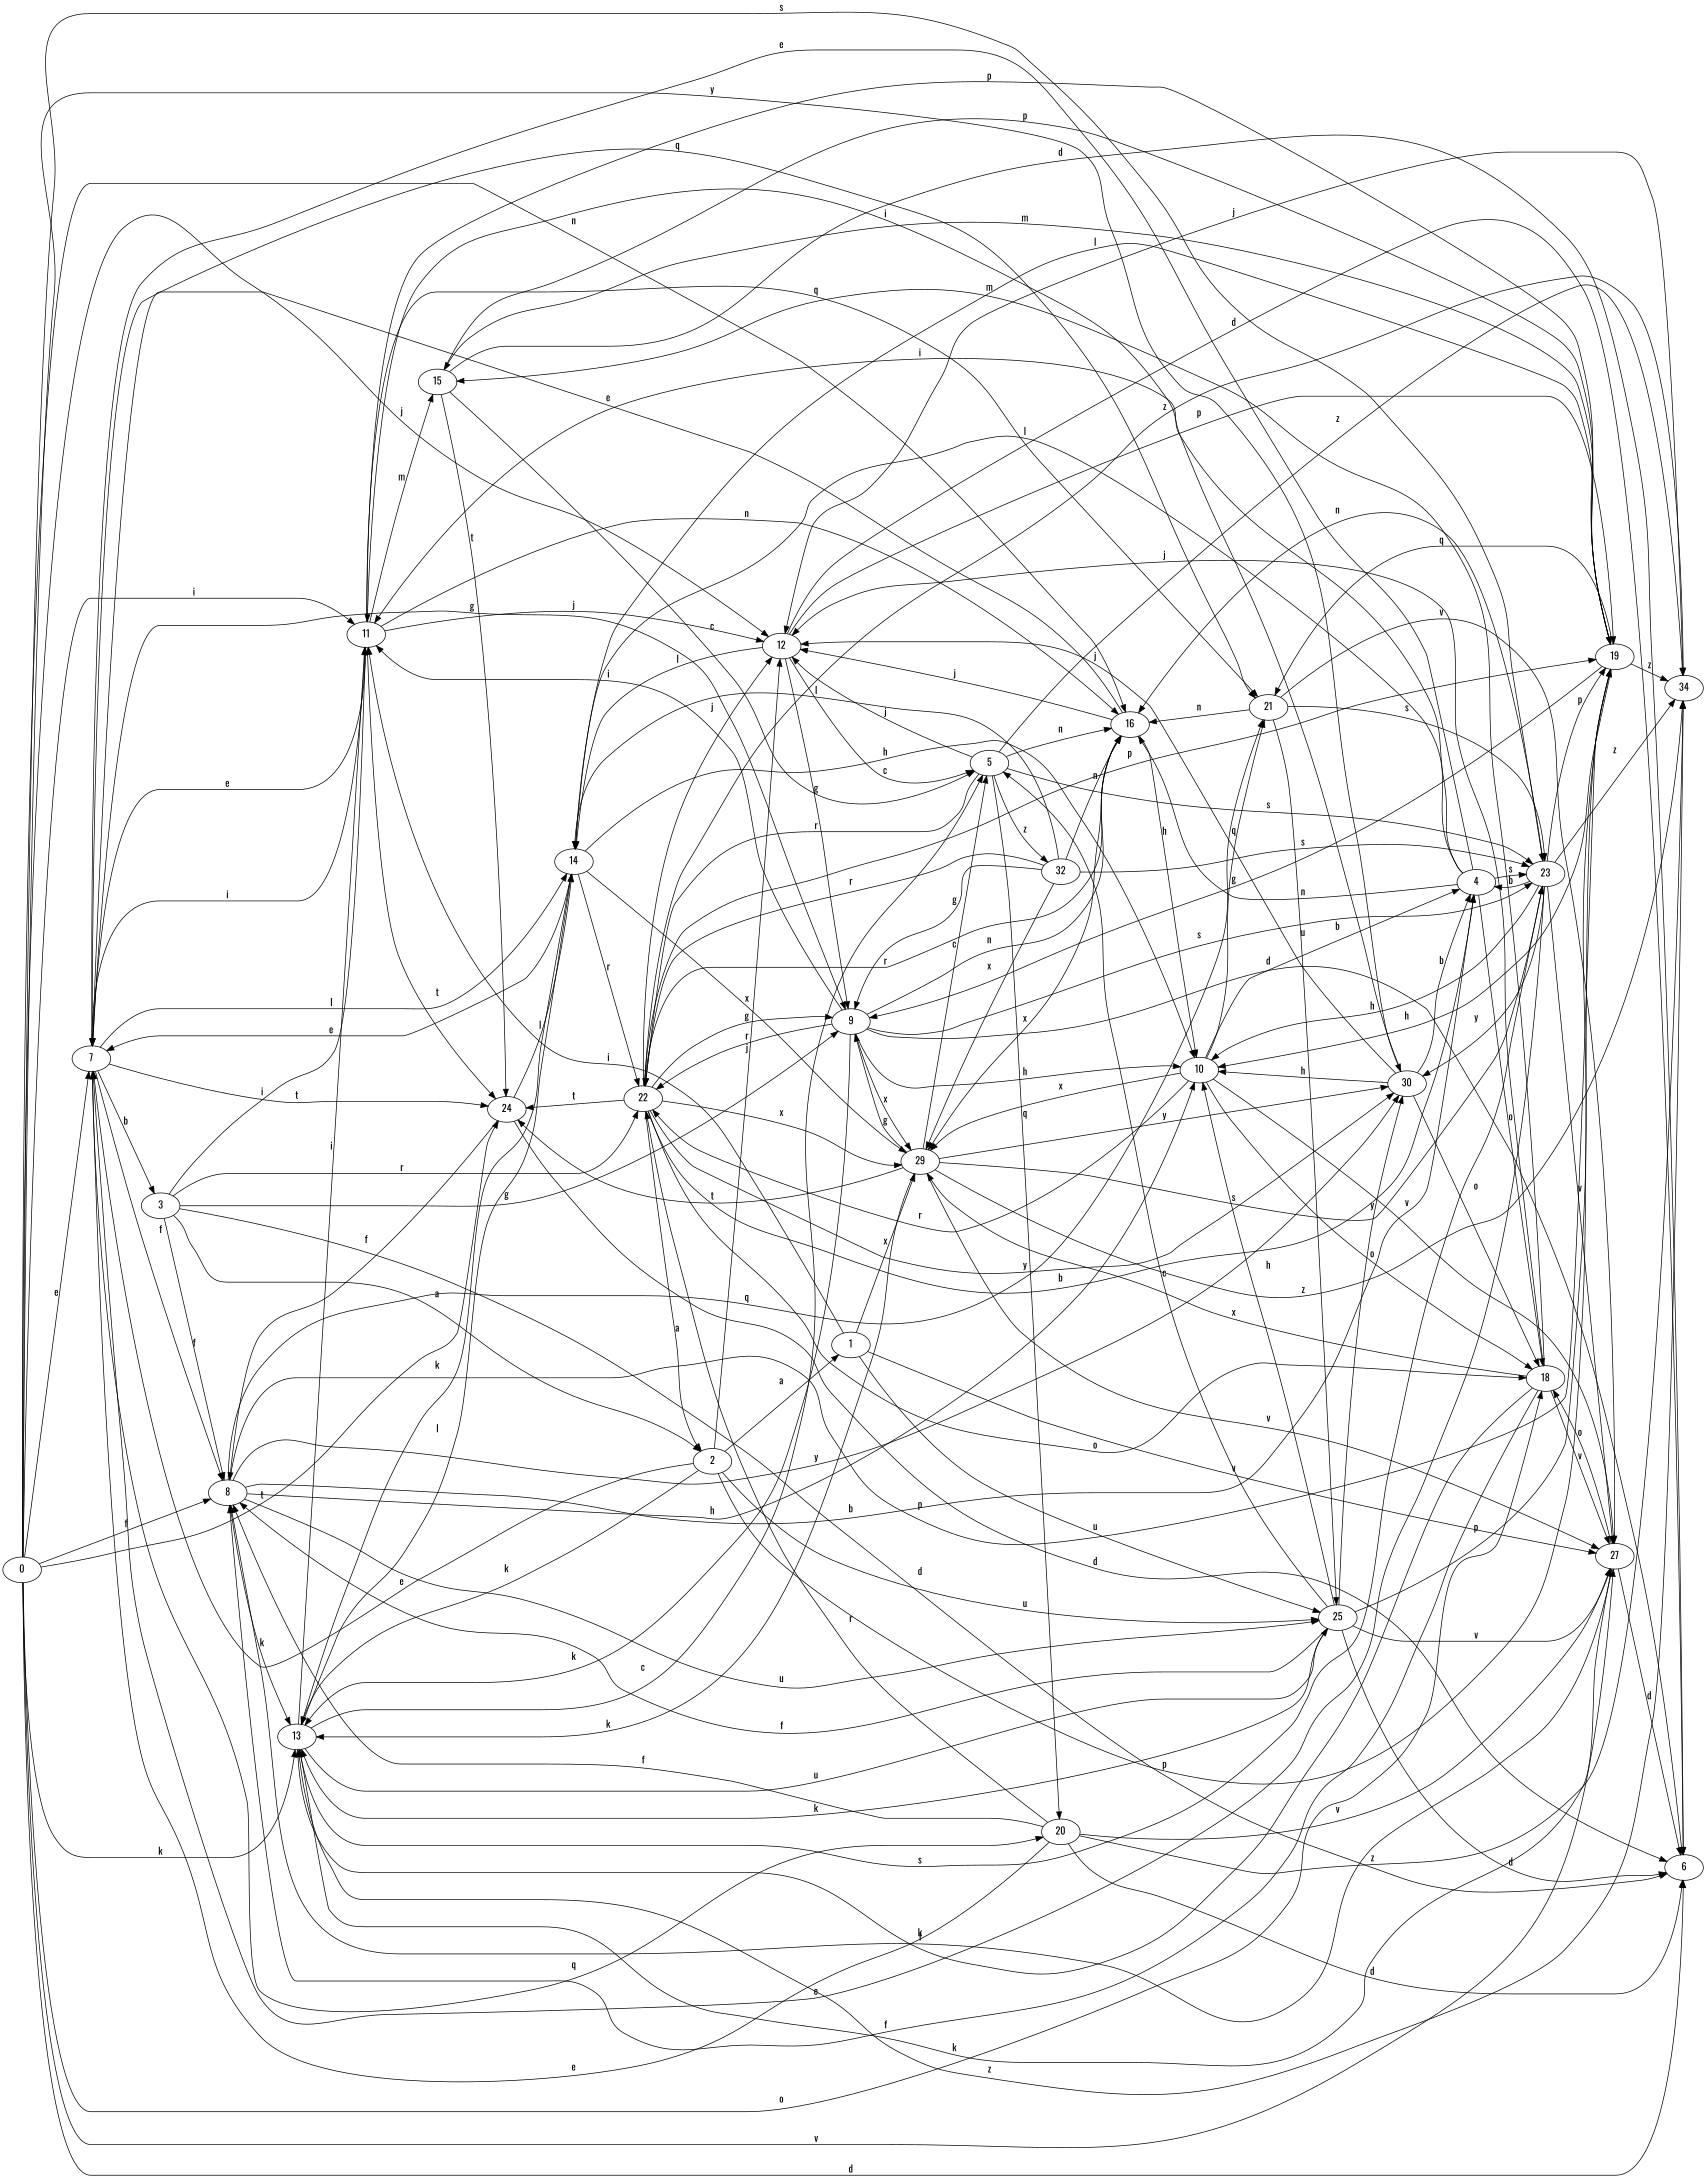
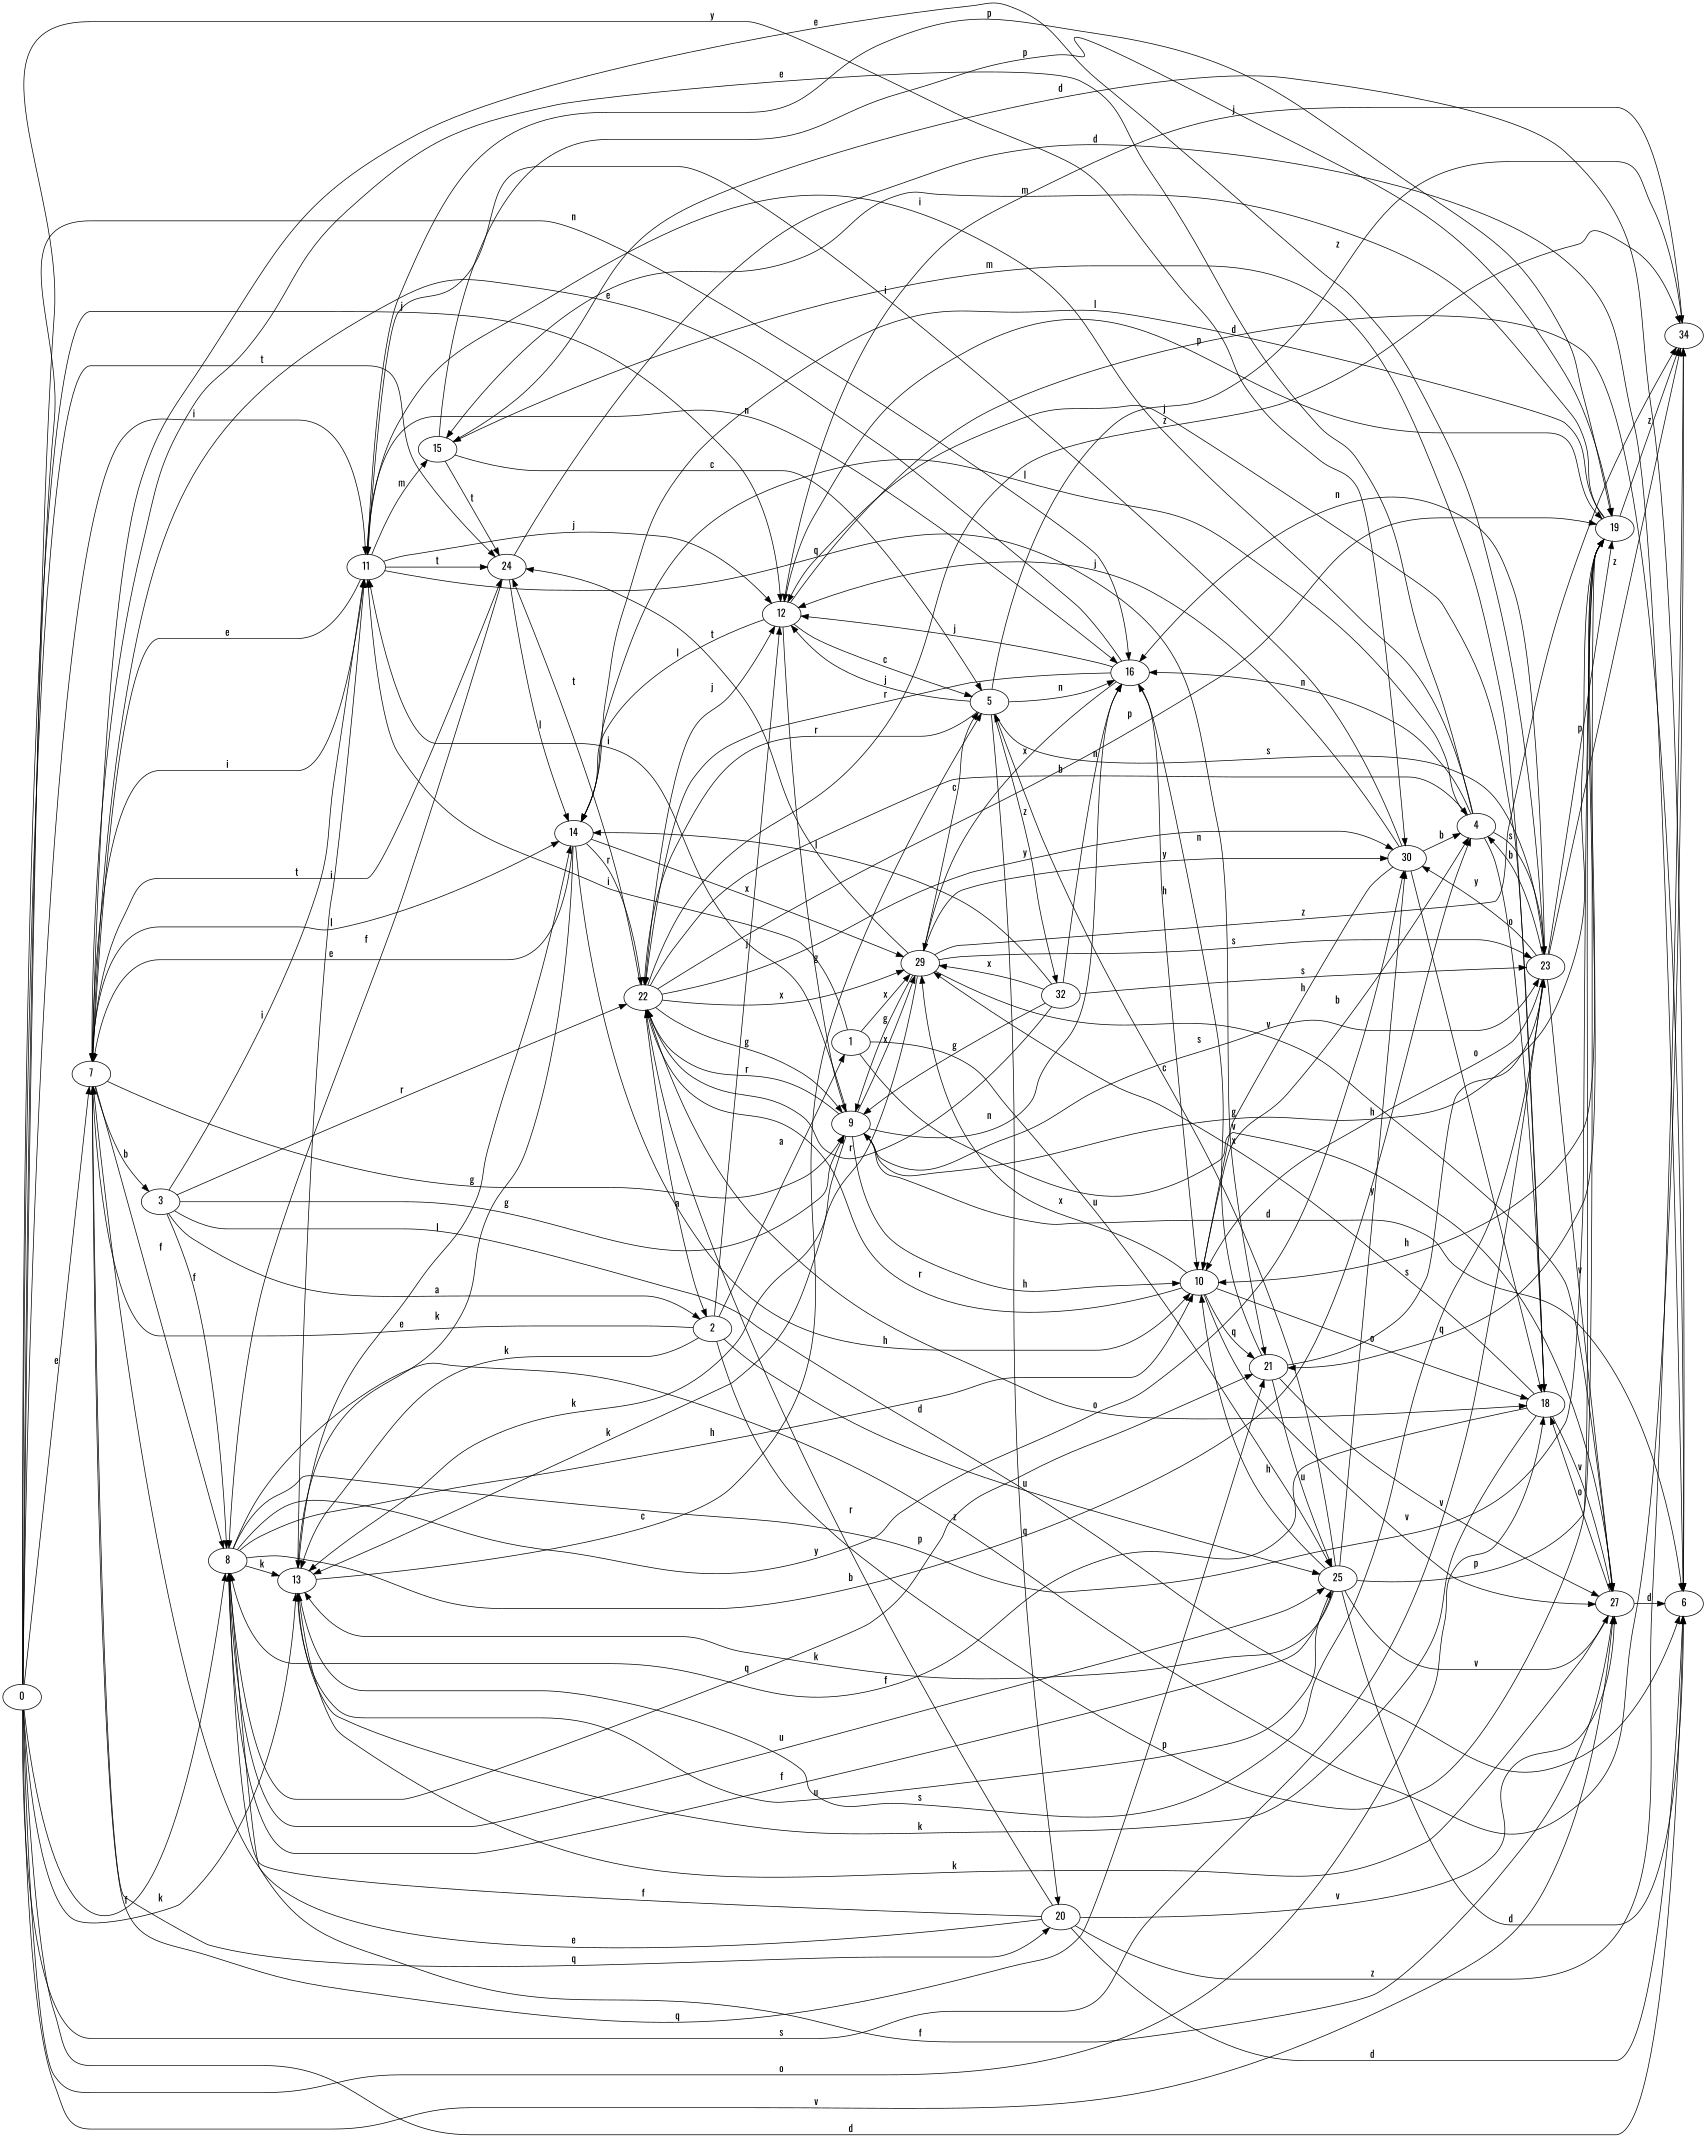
(1546, 1965) -> (1469, 1824)
